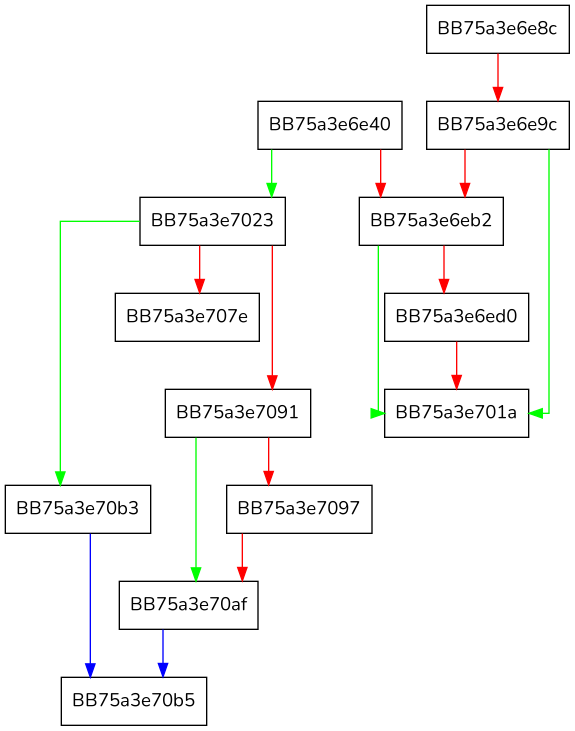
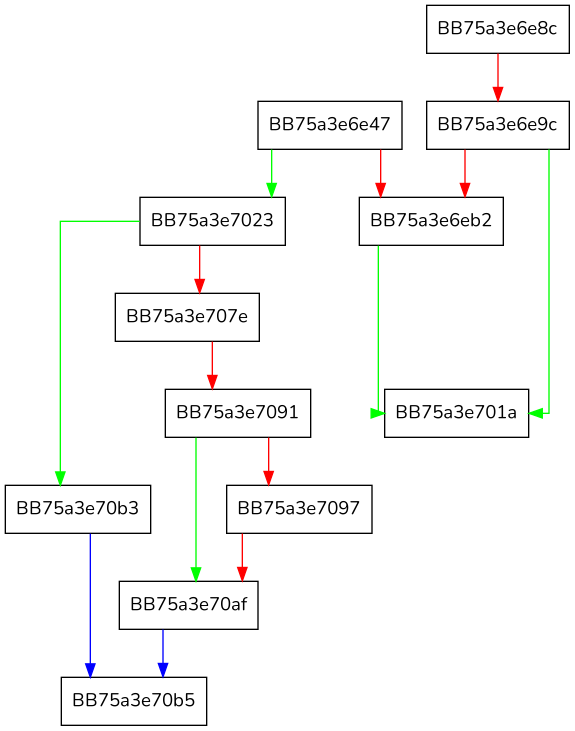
(330, 125) -> (330, 125)
(272, 311) -> (212, 359)
(457, 317) -> none
